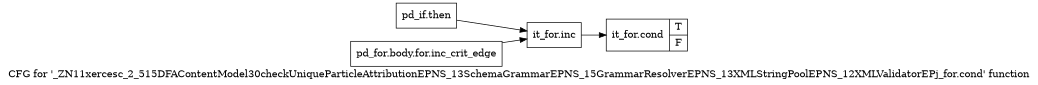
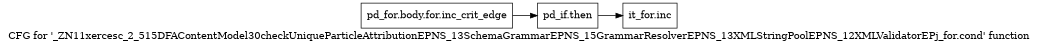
(647, 35) -> none
(511, 41) -> (521, 16)
